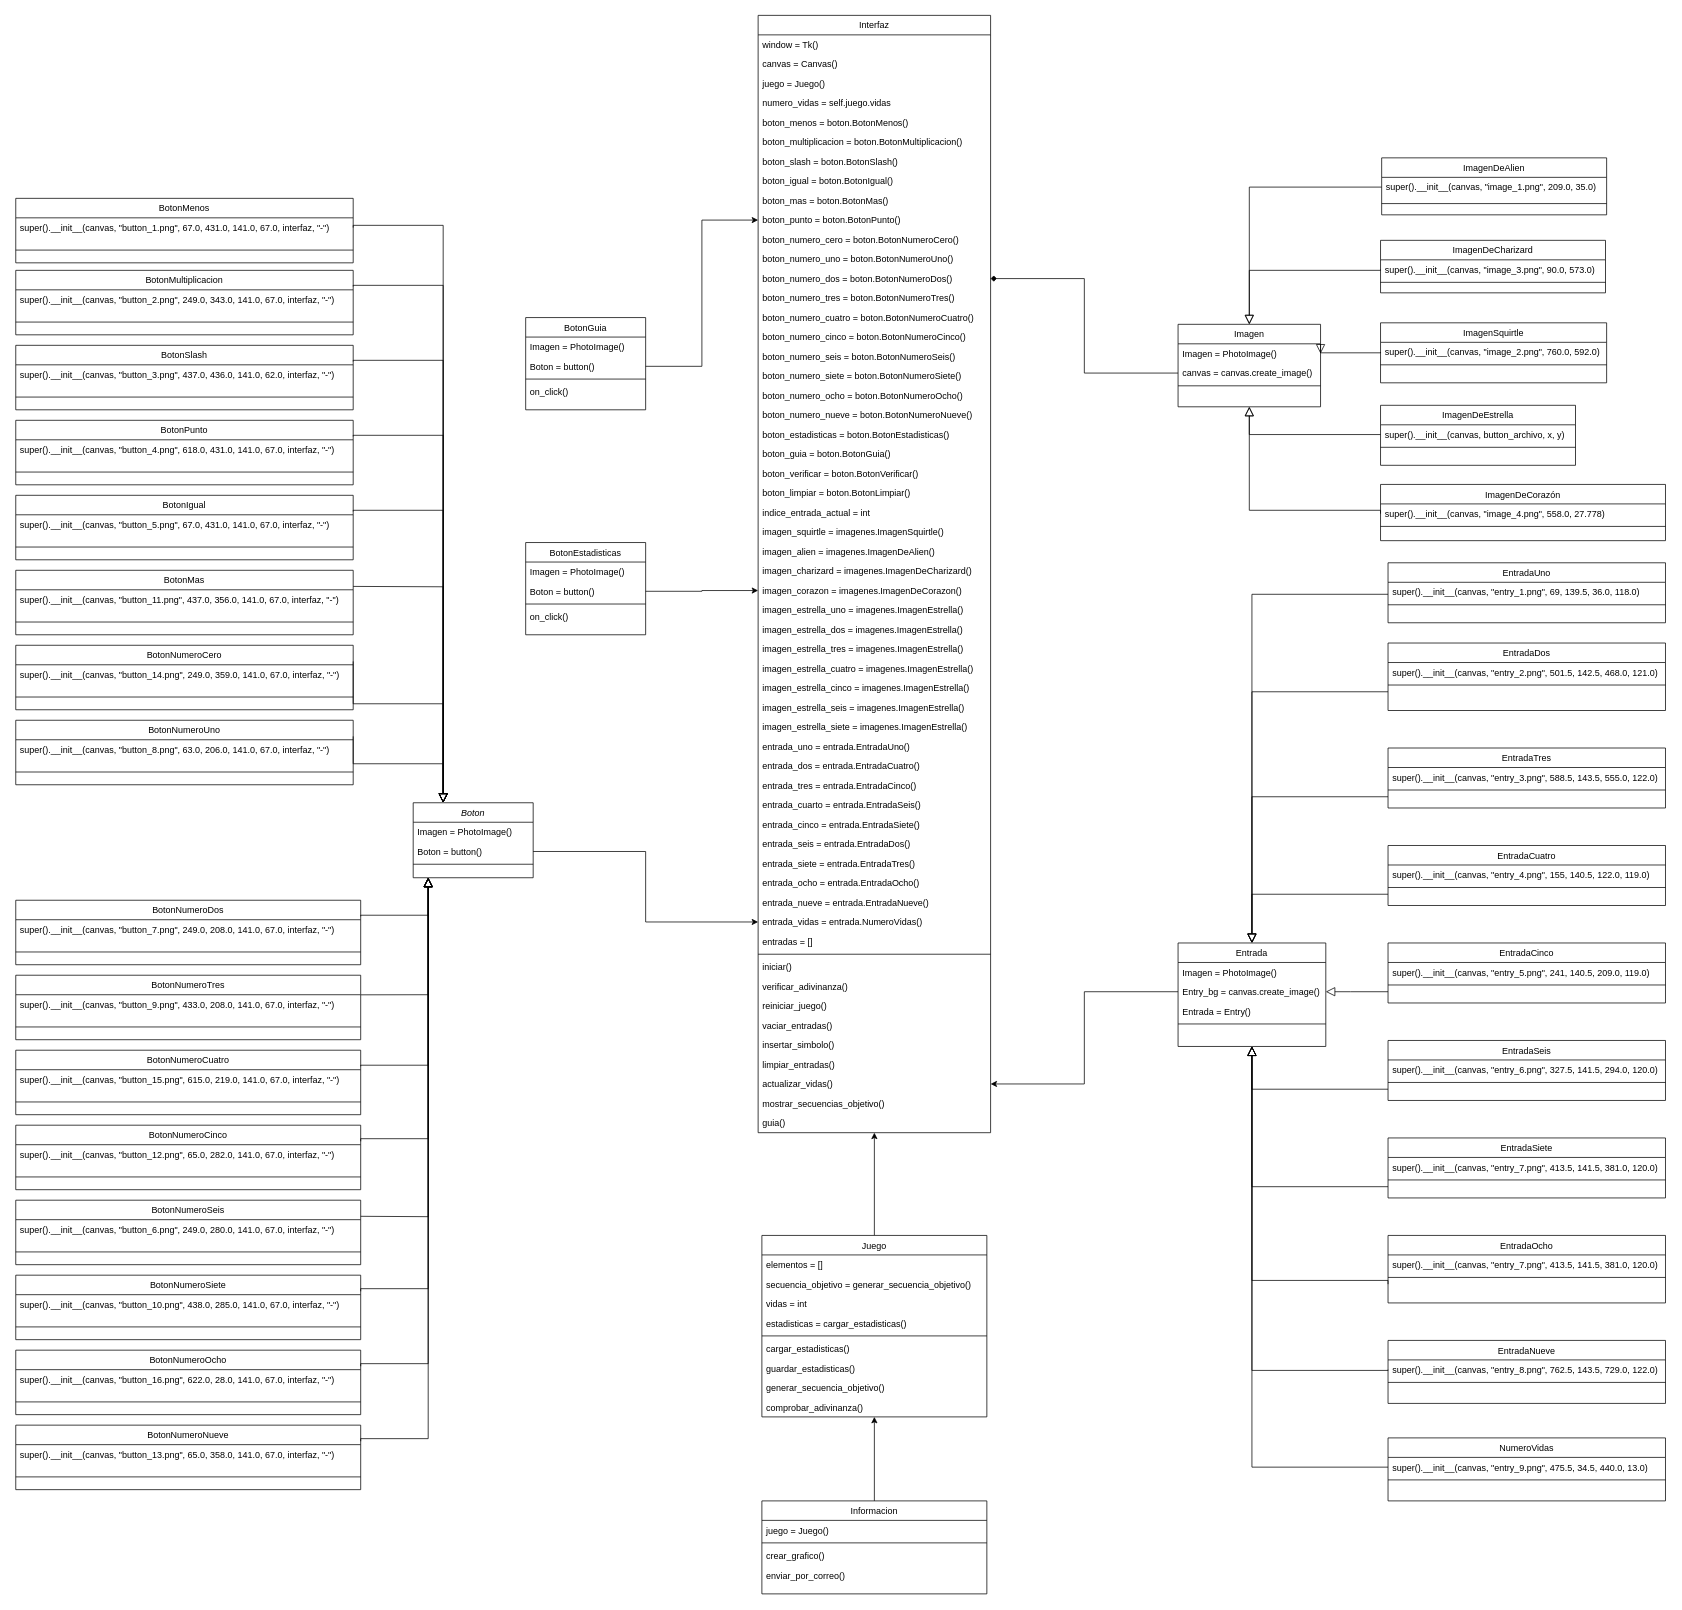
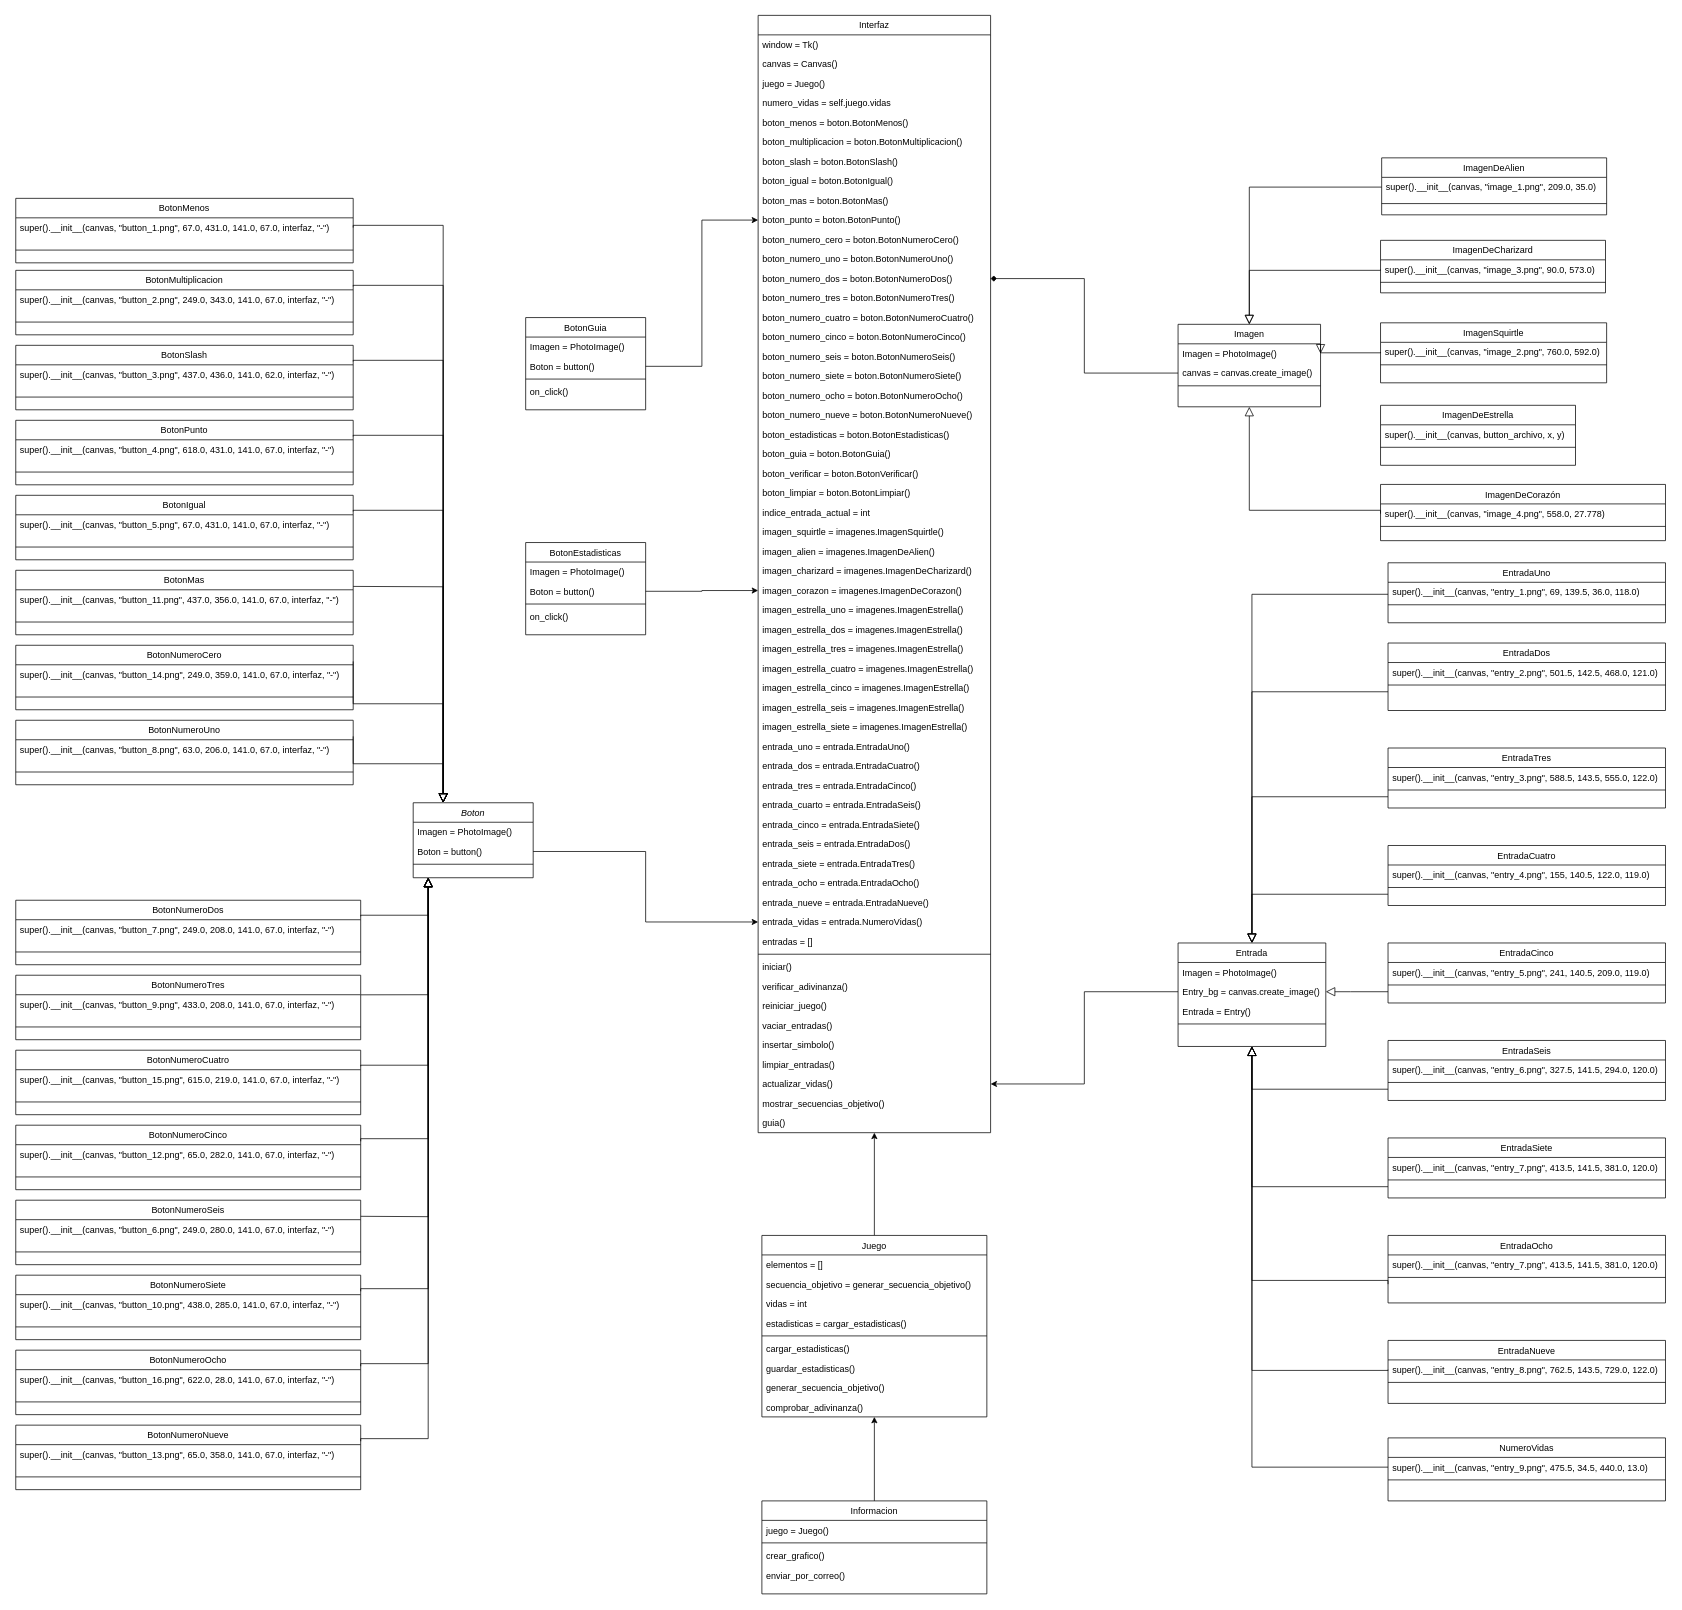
(1315, 435) -> none
